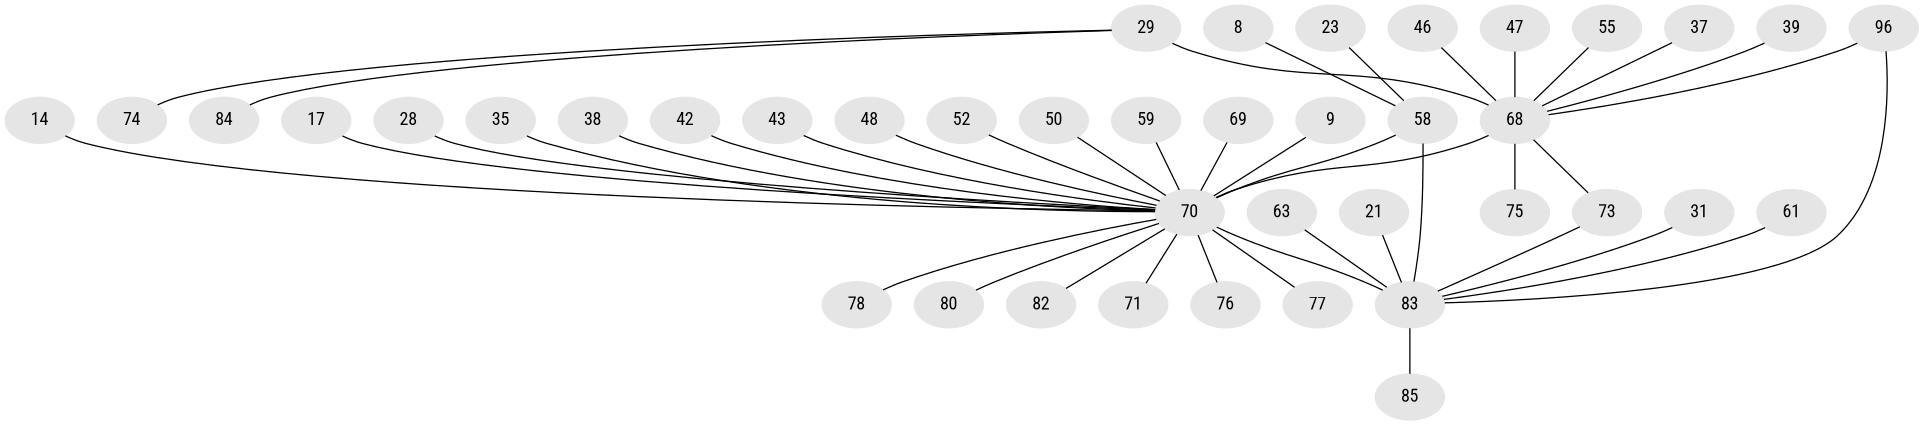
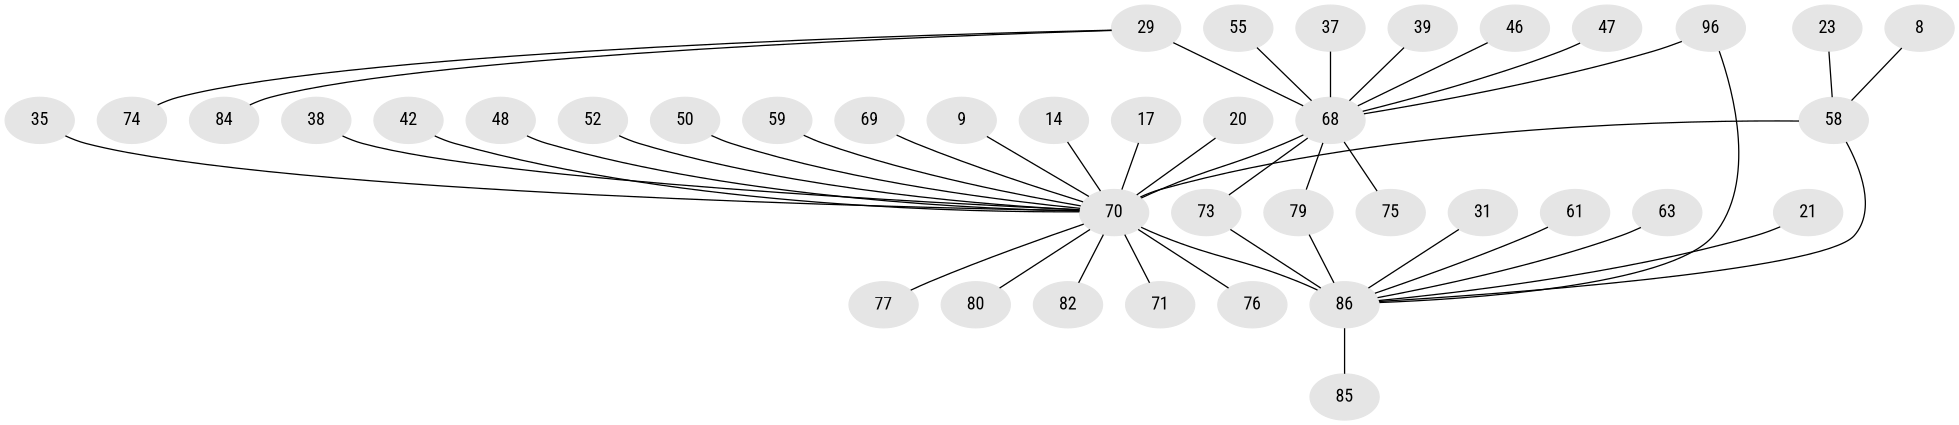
(408, 120) -> (1238, 120)
(777, 120) -> none
none -> (1298, 213)
(857, 305) -> none
(1410, 305) -> (1345, 305)
